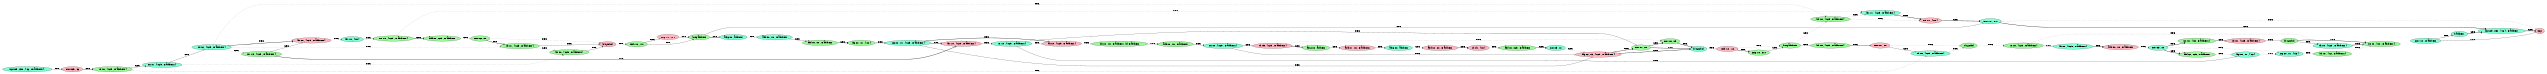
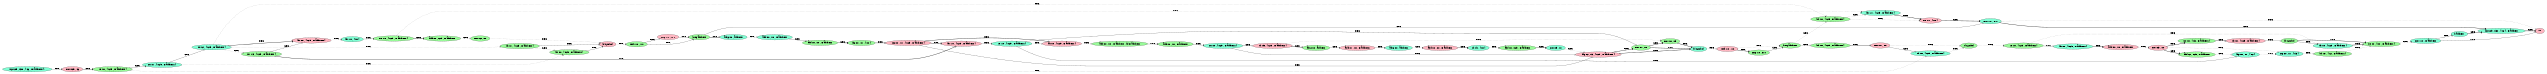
(2540, 31) -> (2540, 31)
none -> (2404, 42)
(495, 43) -> none
(908, 43) -> (908, 43)
(1120, 44) -> (1120, 44)
(1479, 48) -> (1479, 48)
(2158, 48) -> (2158, 48)
